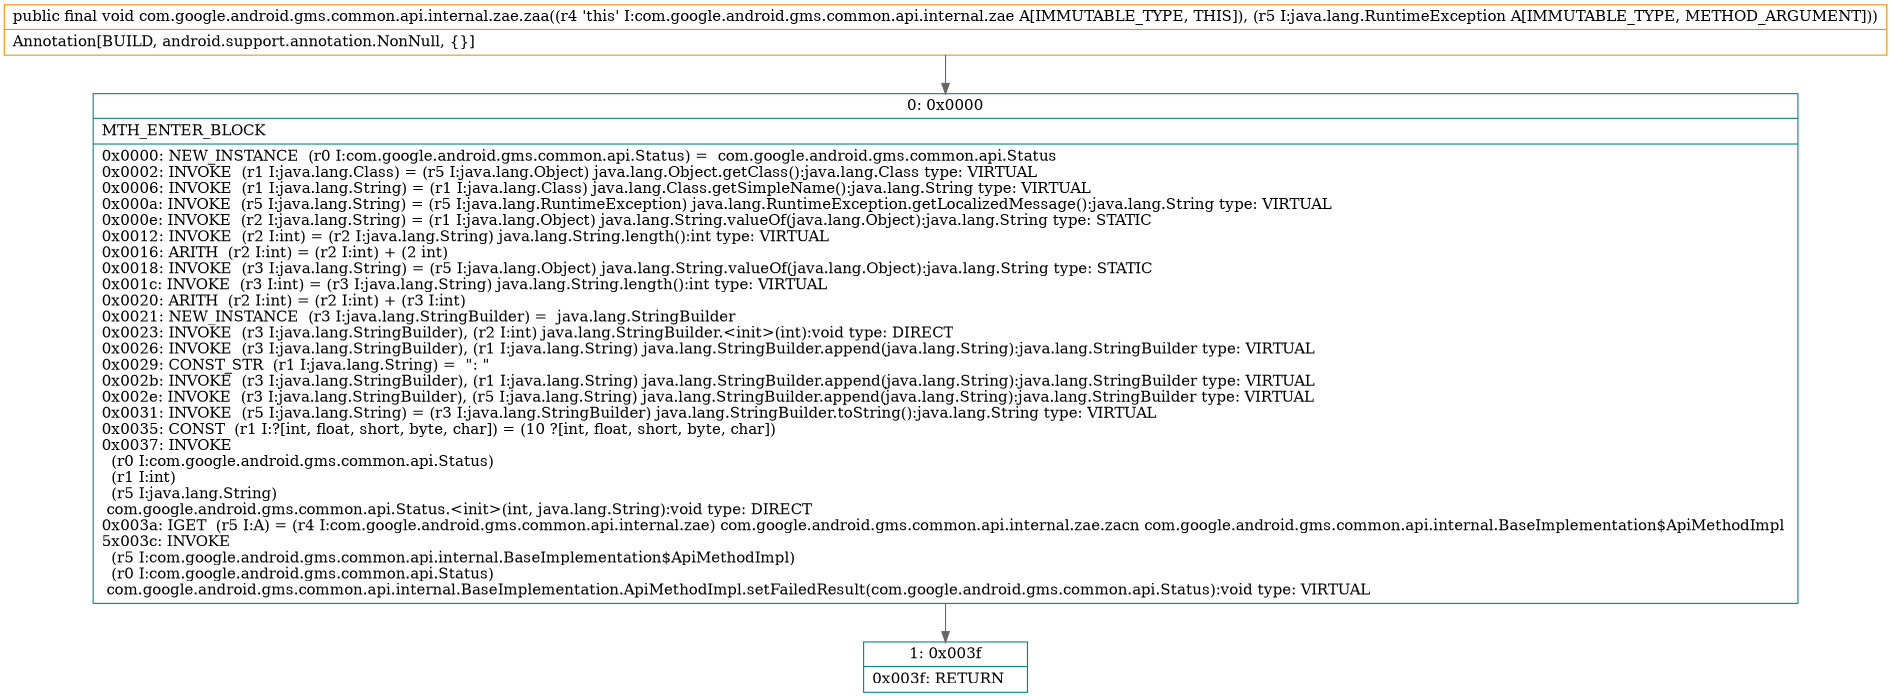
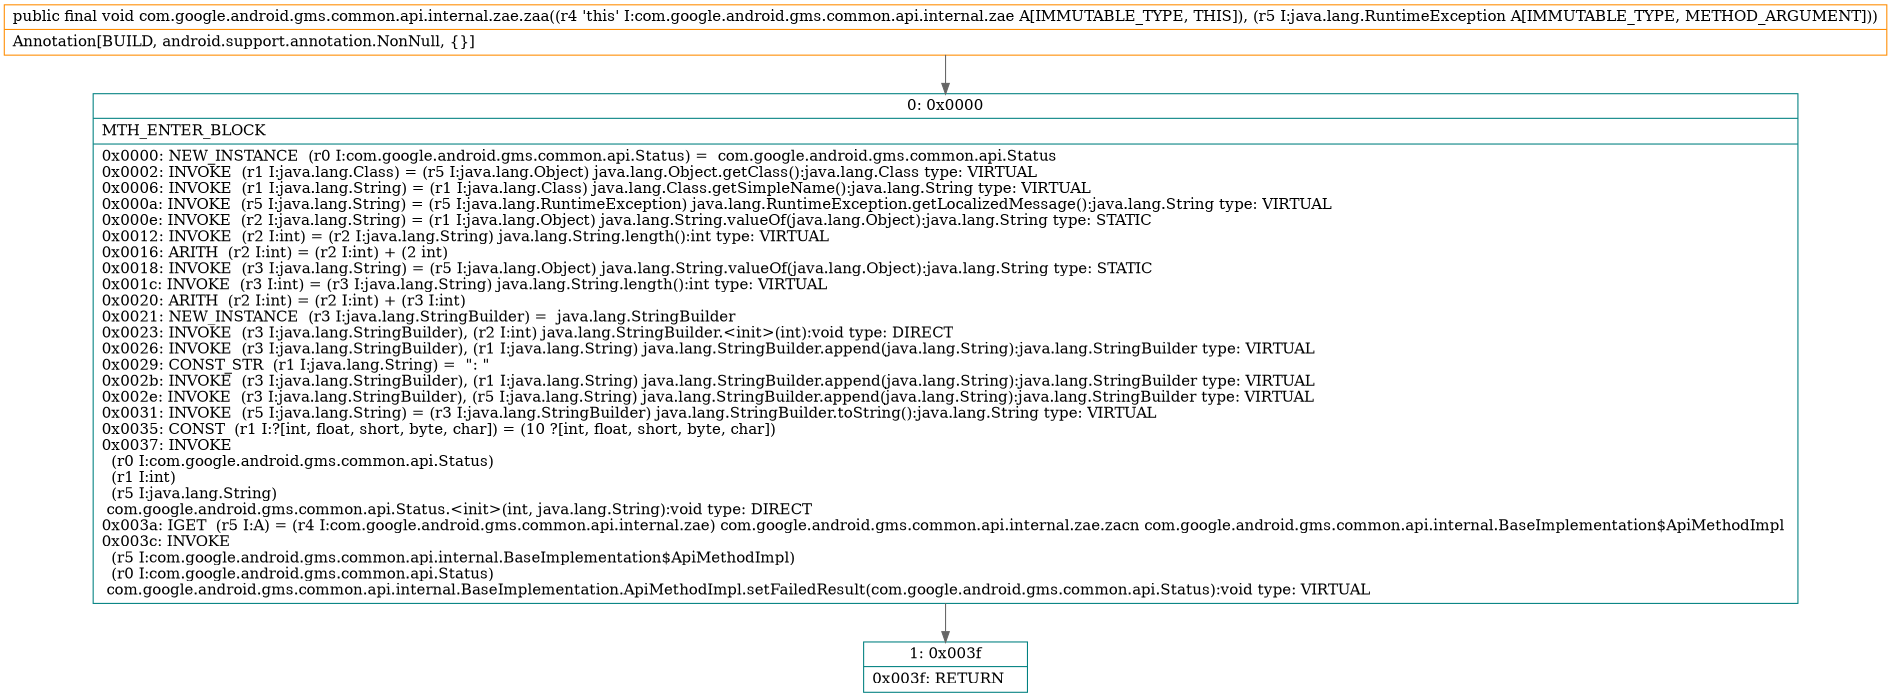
(171, 542) -> (171, 542)
